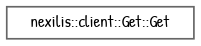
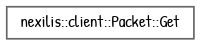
(100, 23) -> (100, 23)
